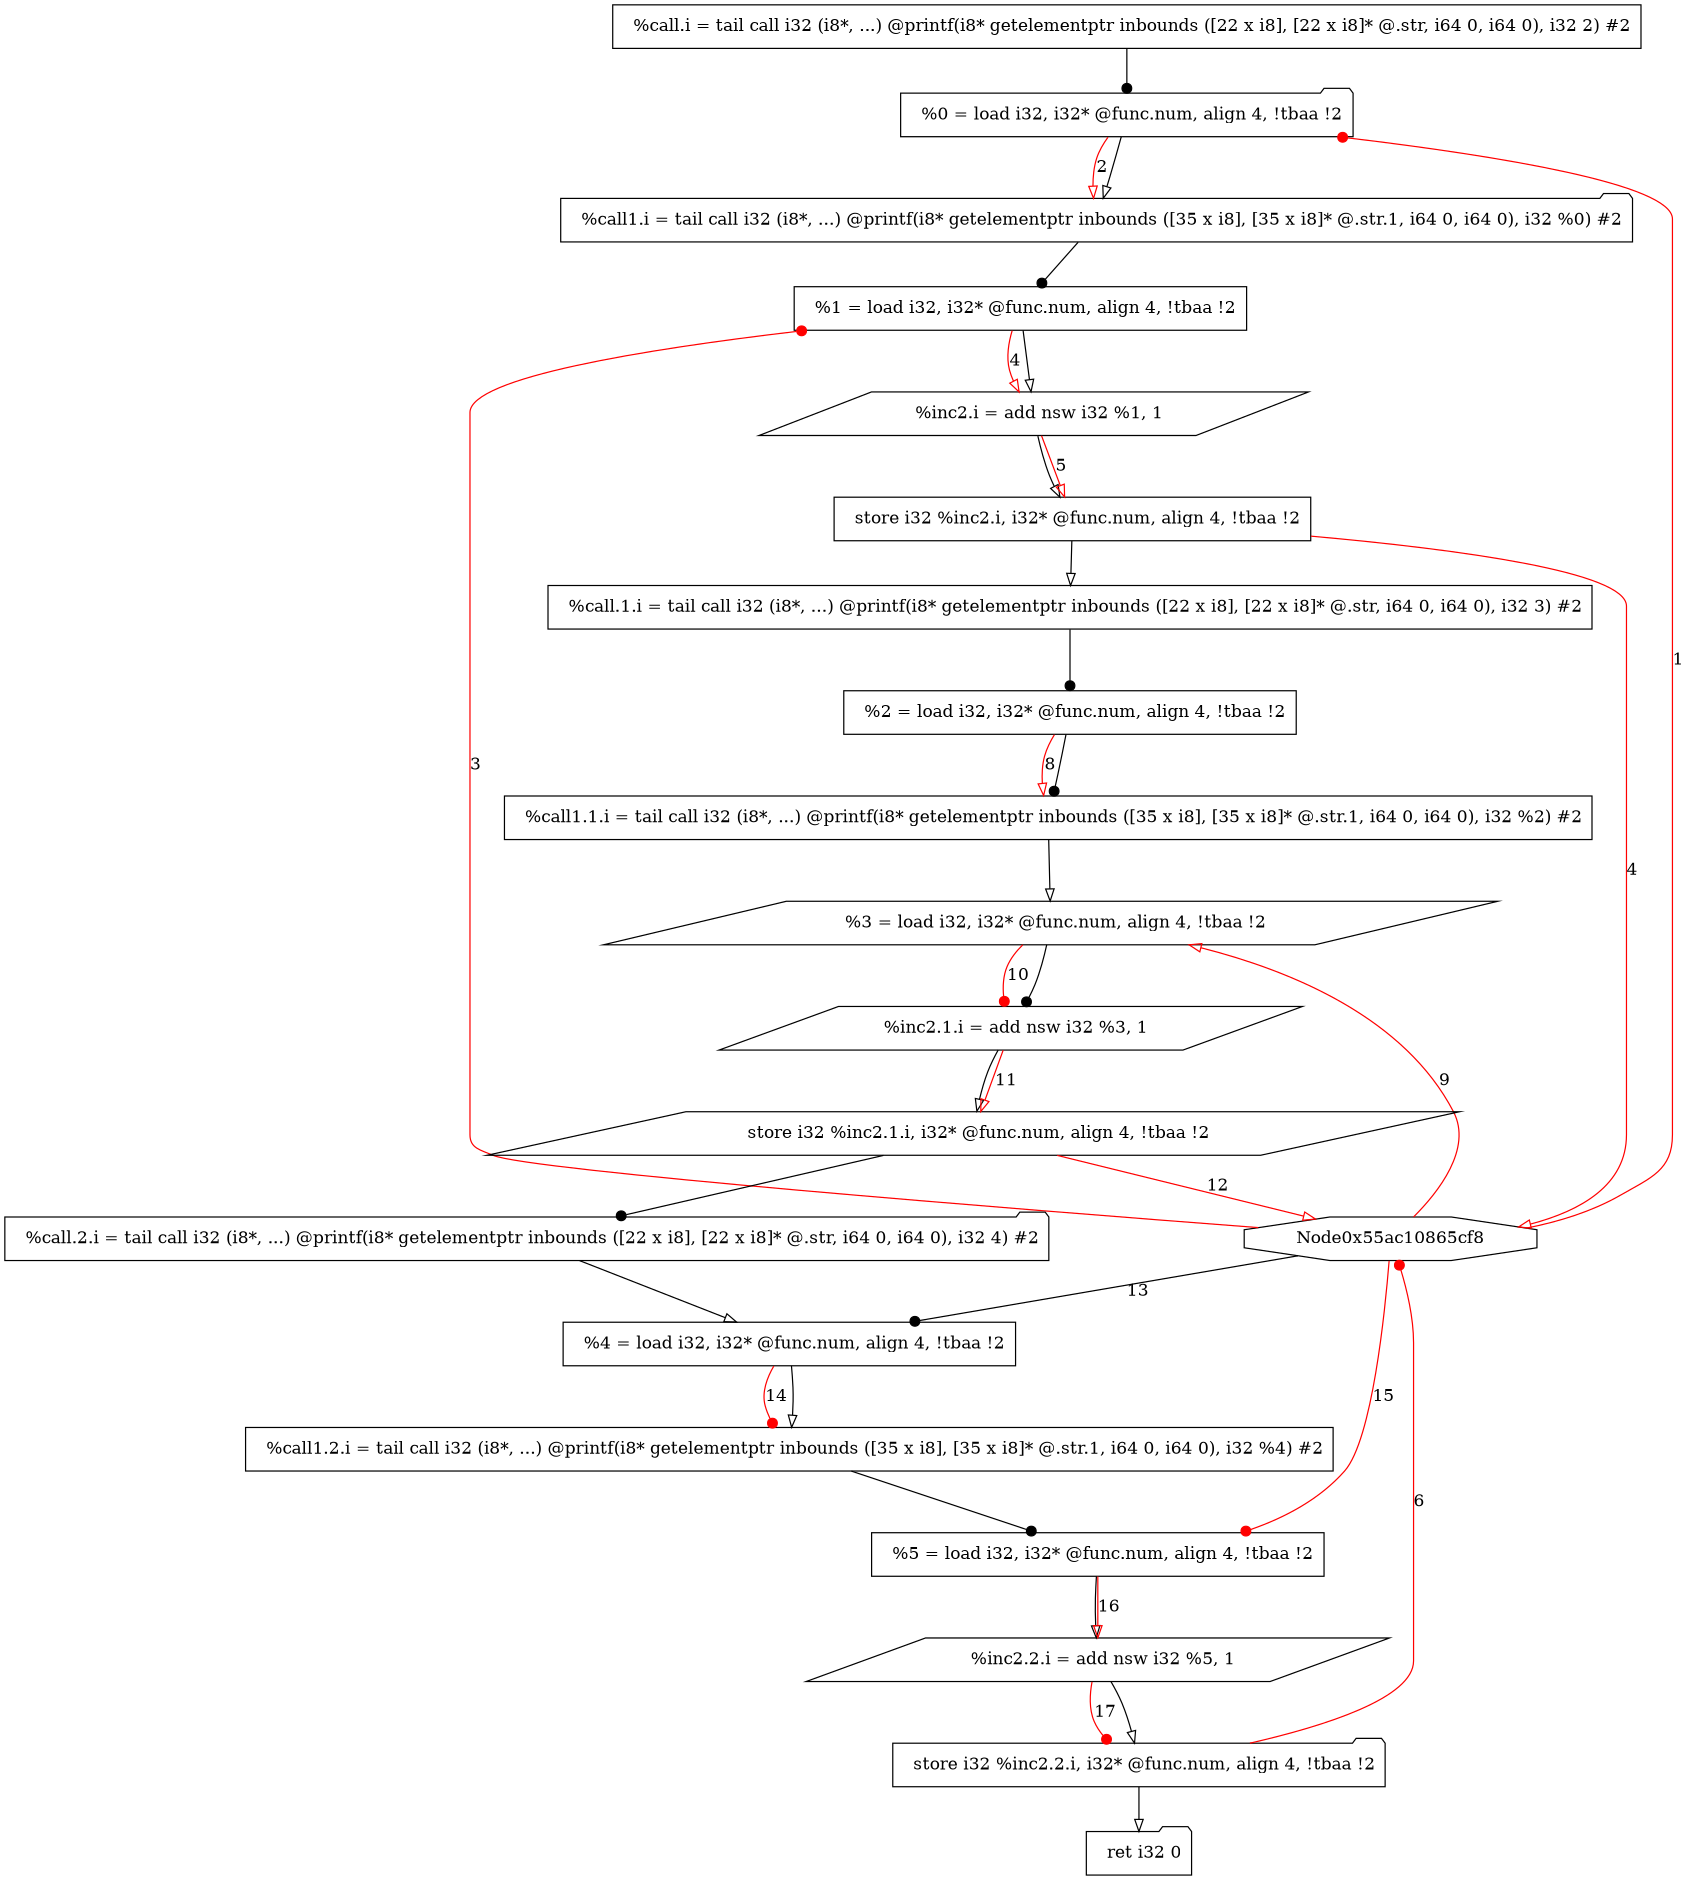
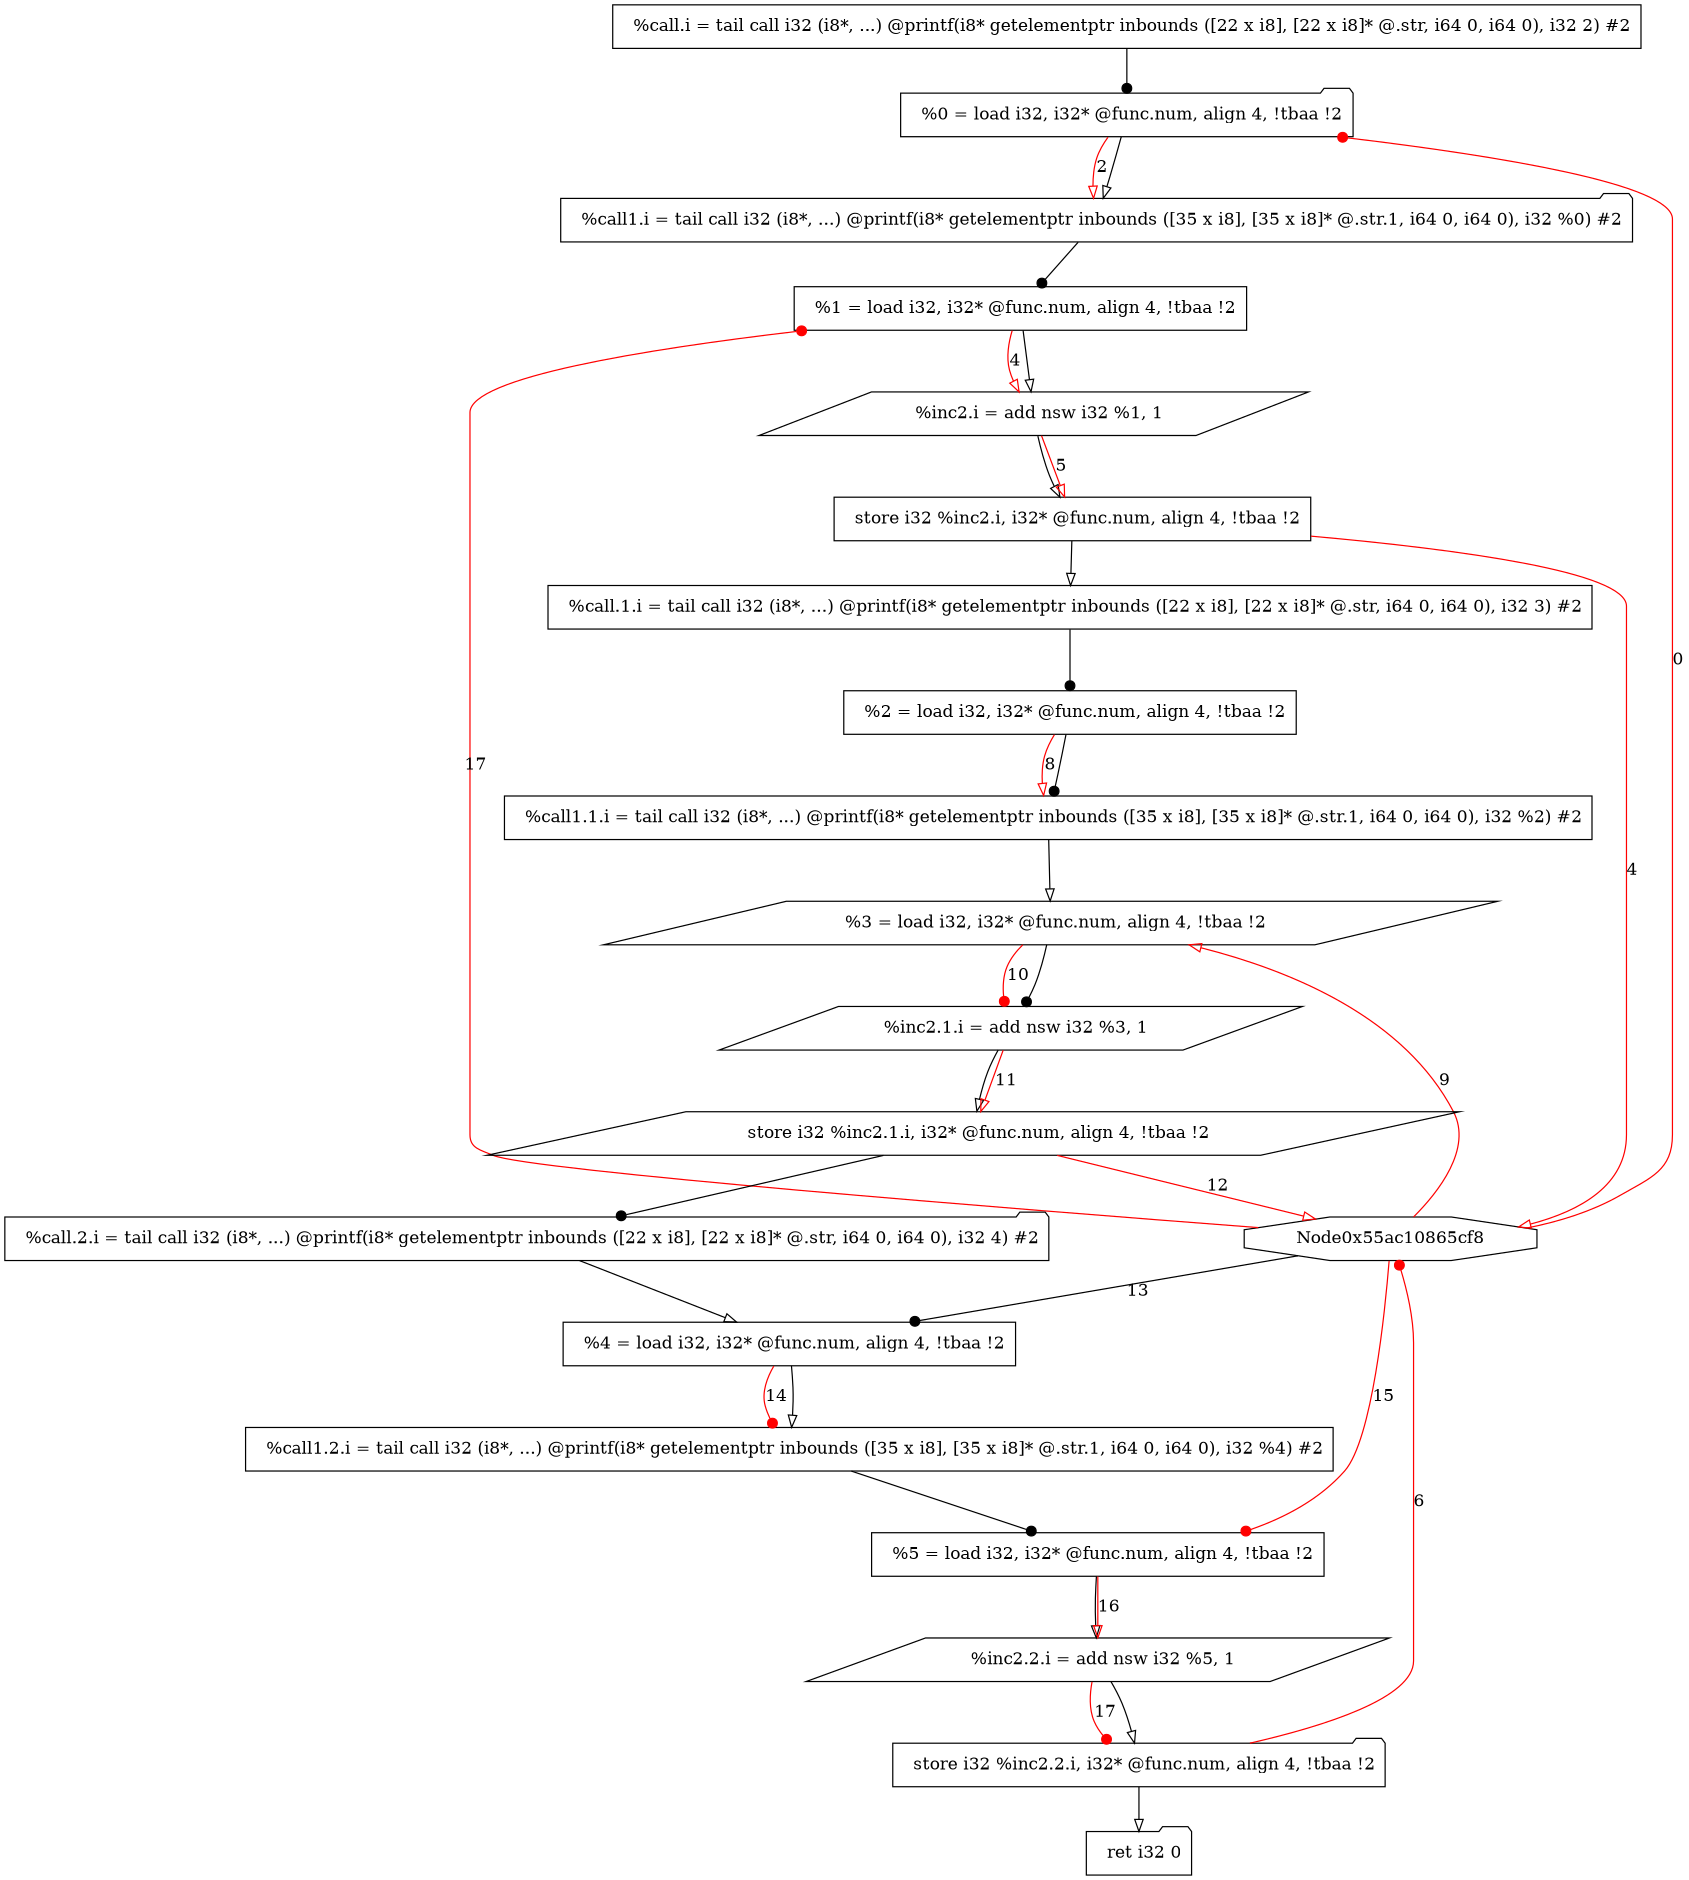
(1678, 660) -> (1678, 660)
(476, 765) -> (476, 765)
